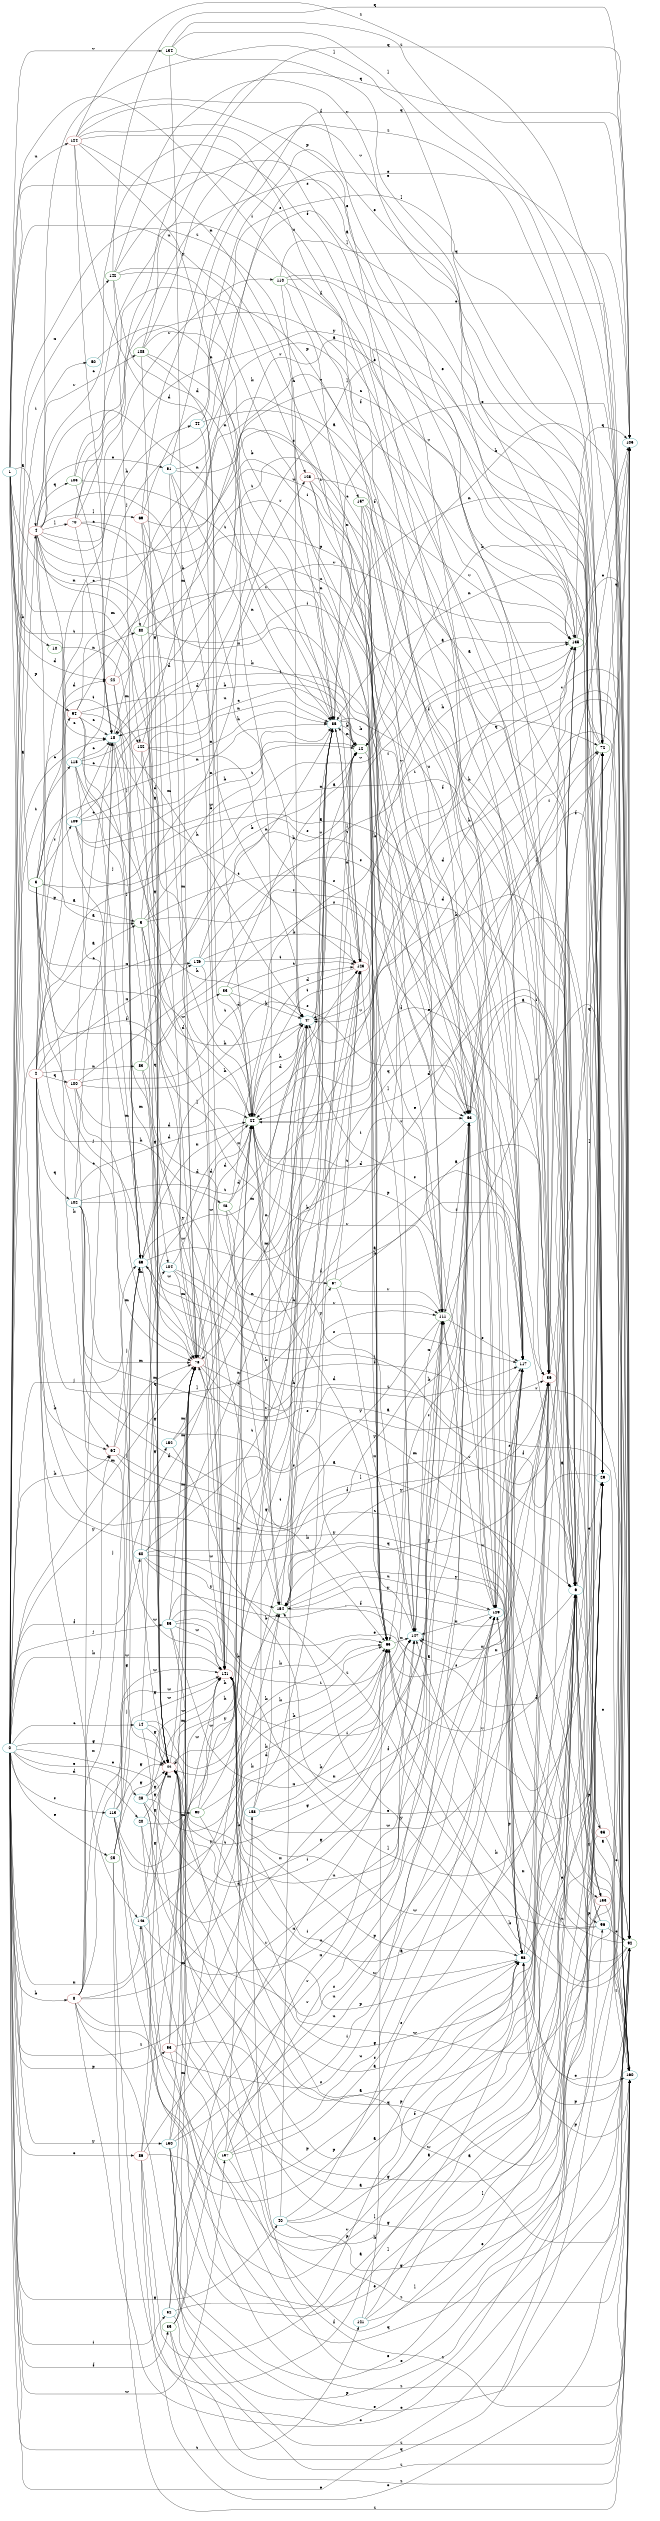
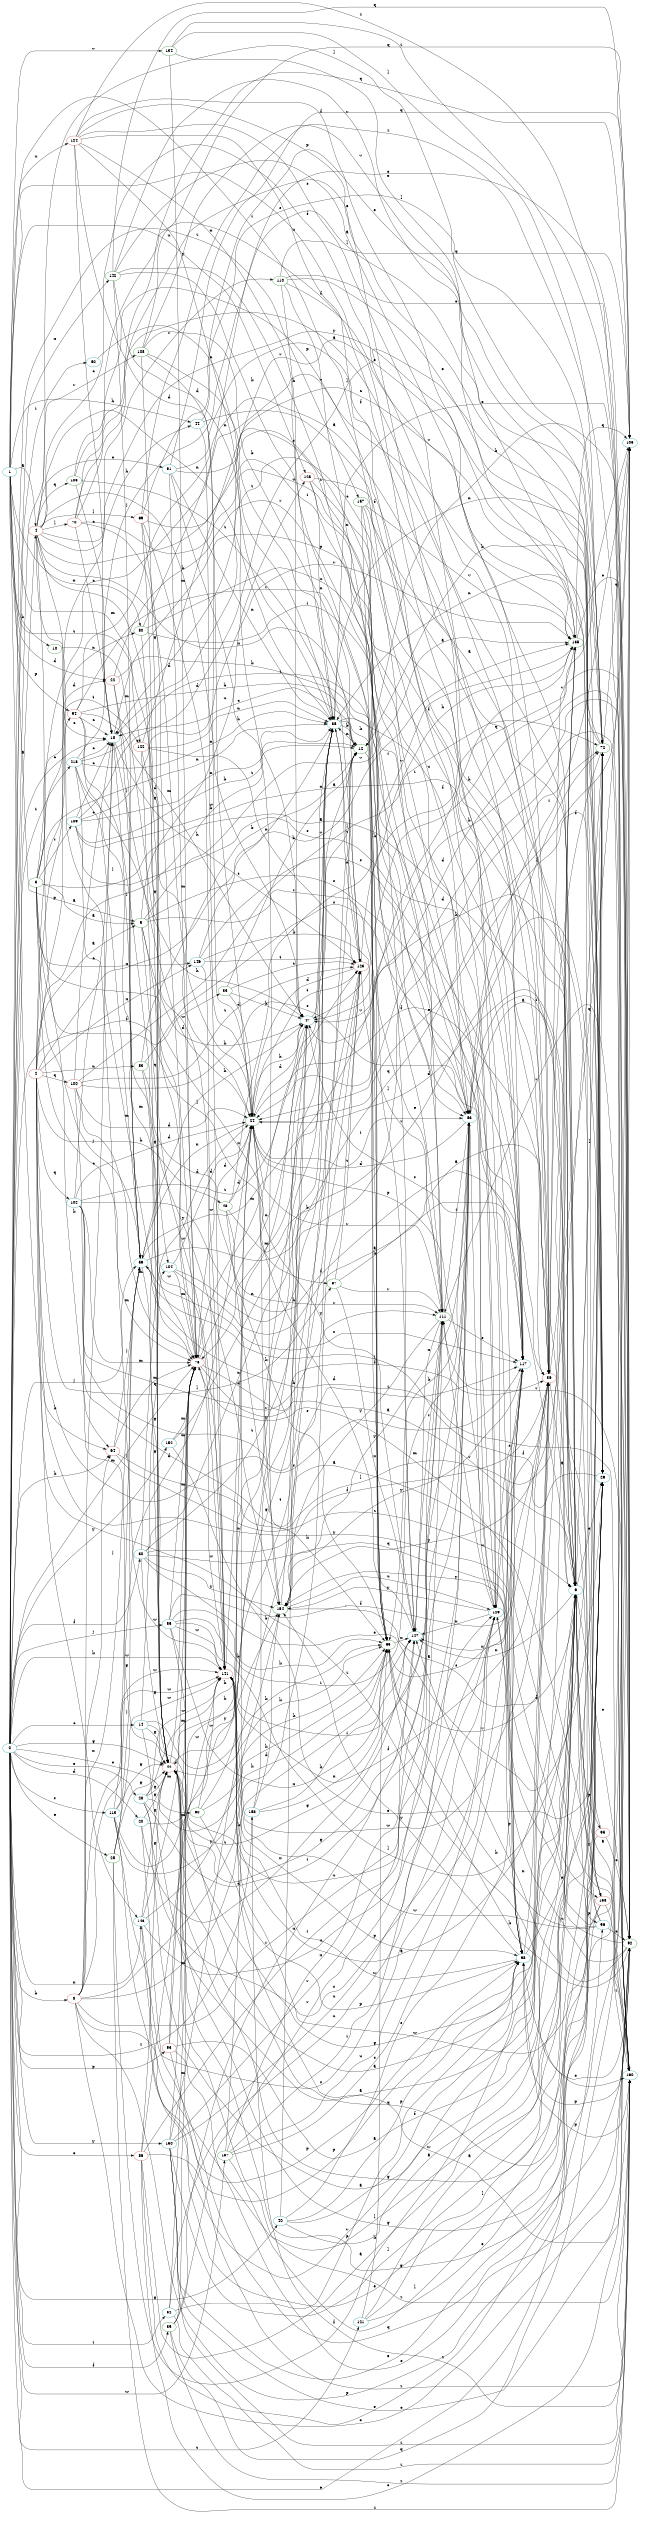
none -> (77, 400)
(74, 762) -> (74, 762)
